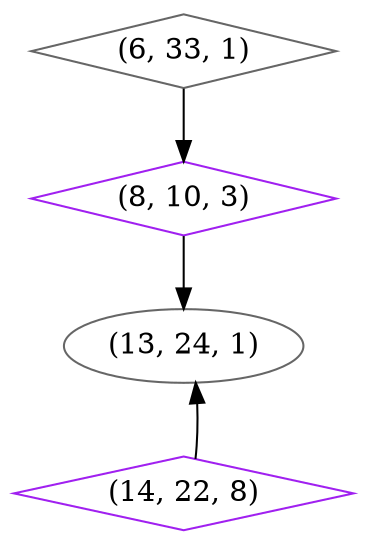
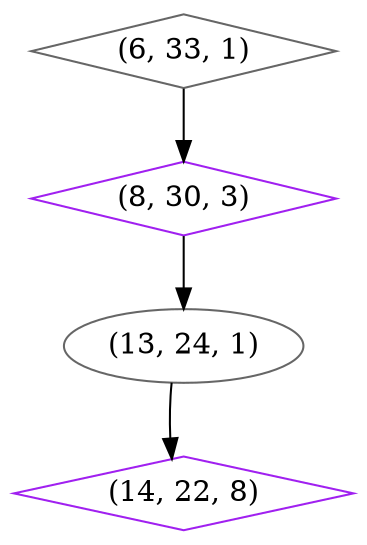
(184, 199) -> (184, 199)
(197, 431) -> (170, 410)
